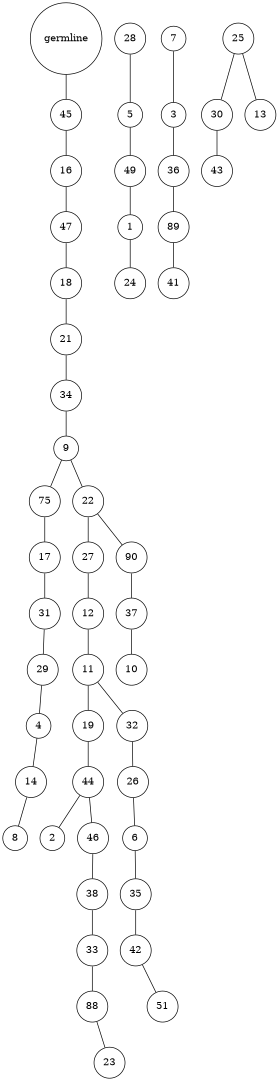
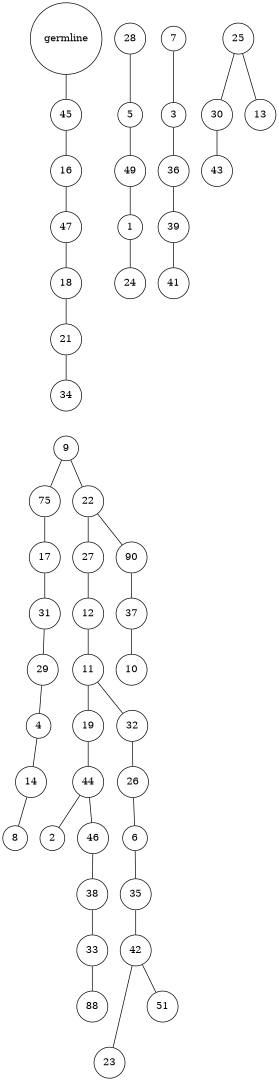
(174, 227) -> (174, 227)
(66, 424) -> none
(101, 1035) -> (123, 1007)
